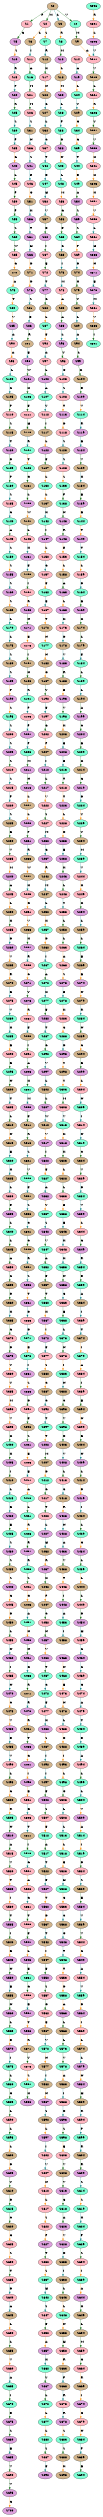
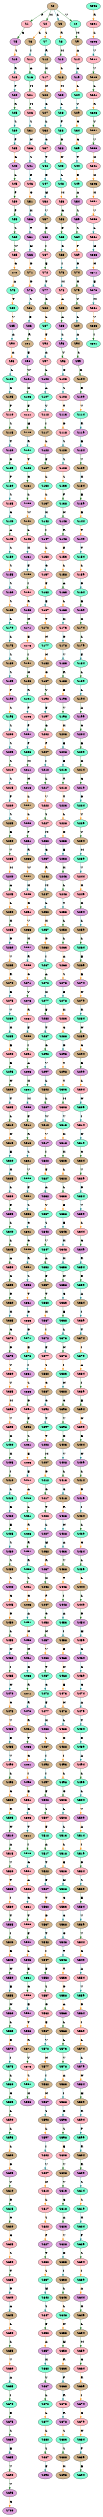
(84, 50) -> (77, 50)
none -> (63, 1648)
